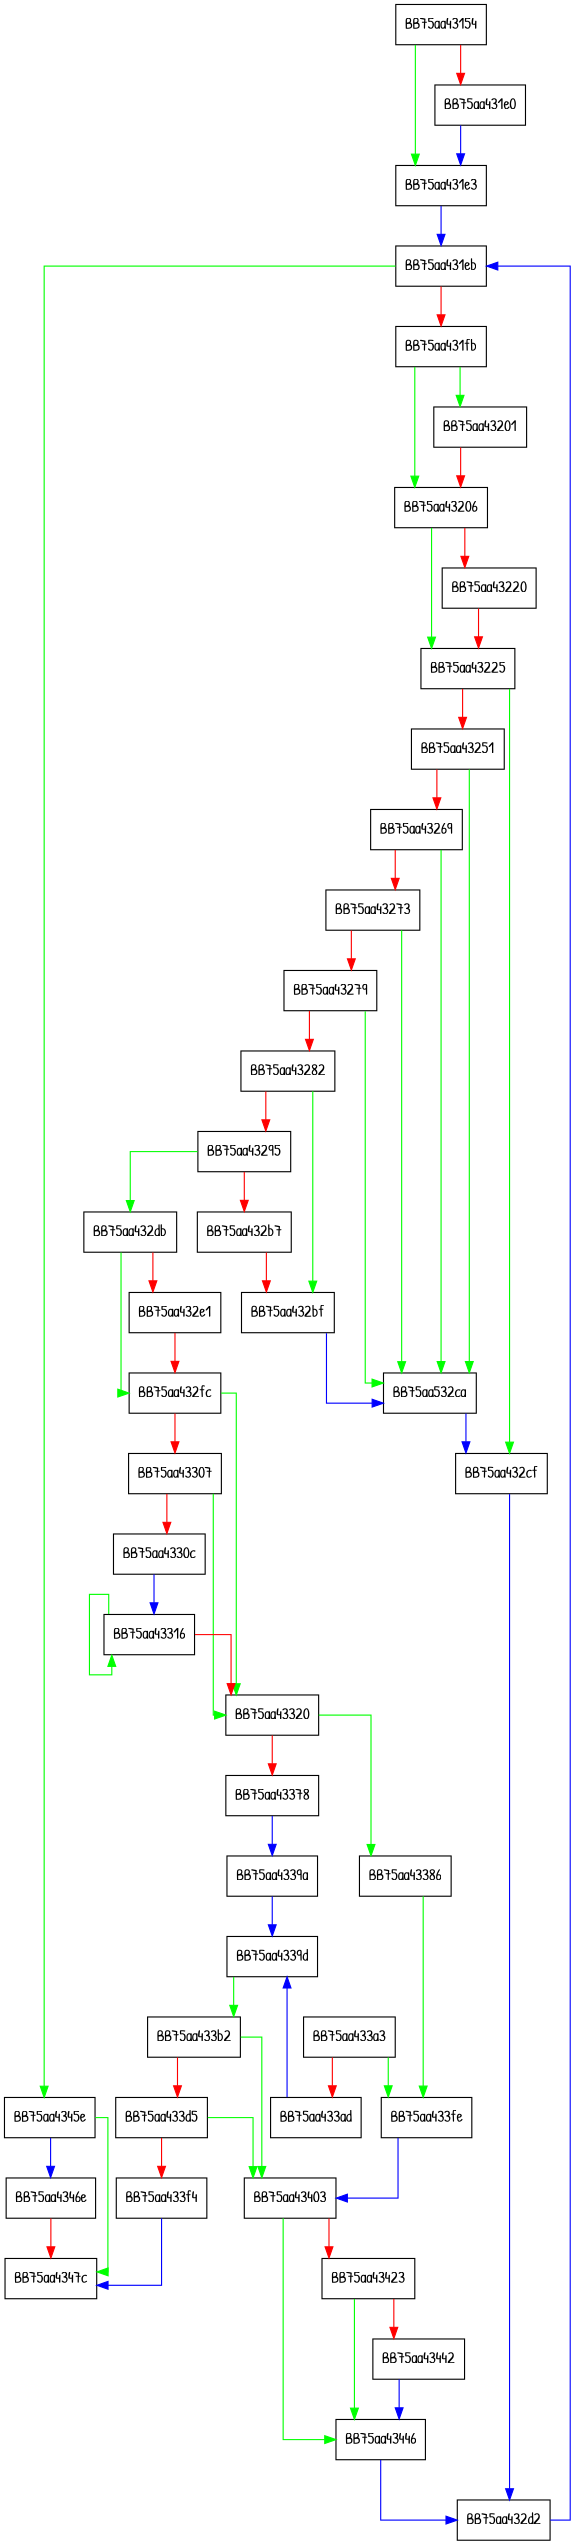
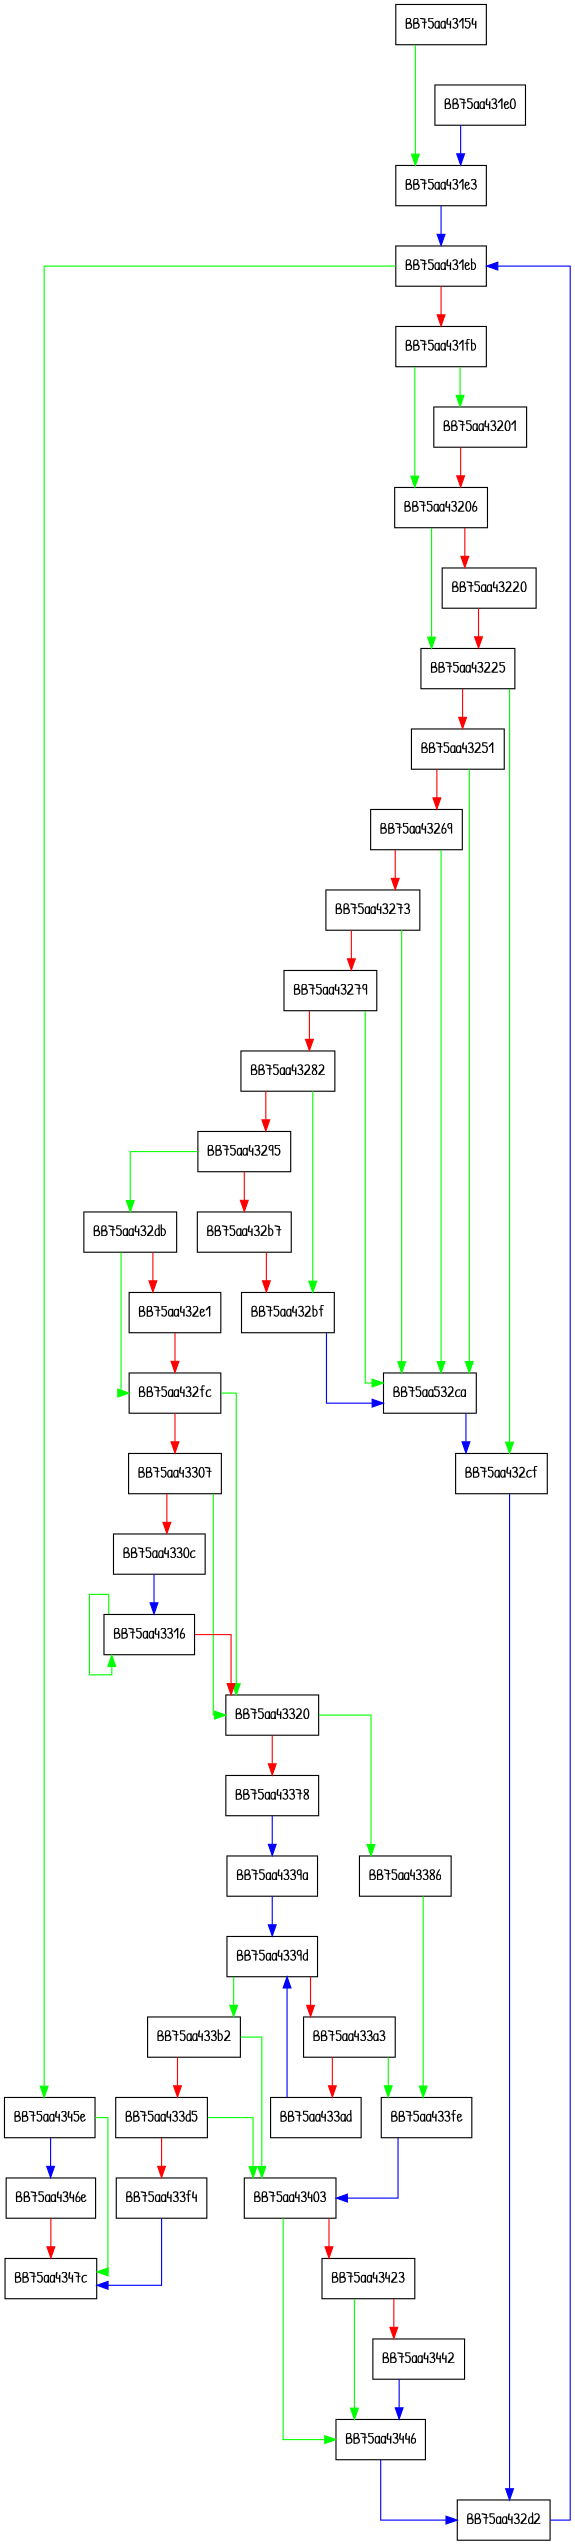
(461, 59) -> none
none -> (311, 1991)
